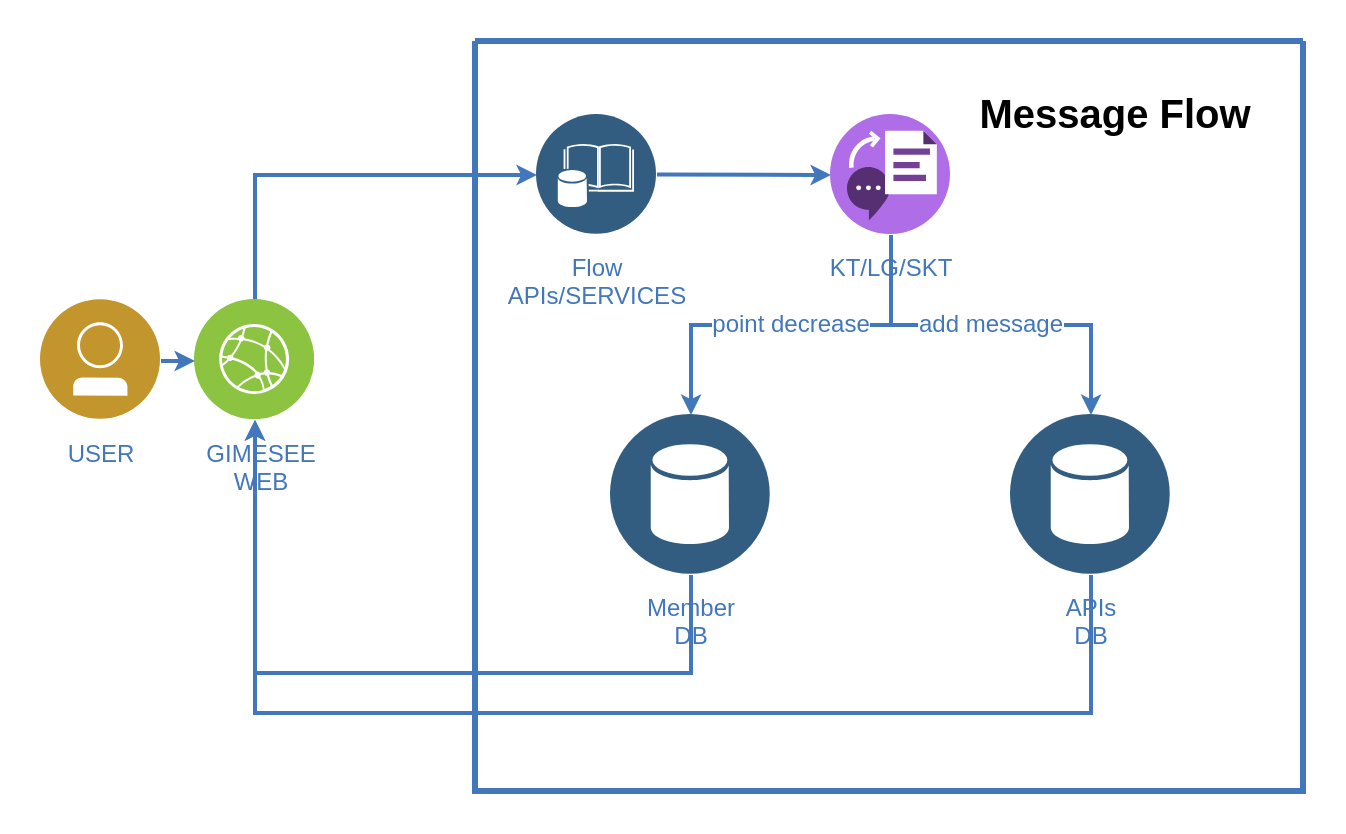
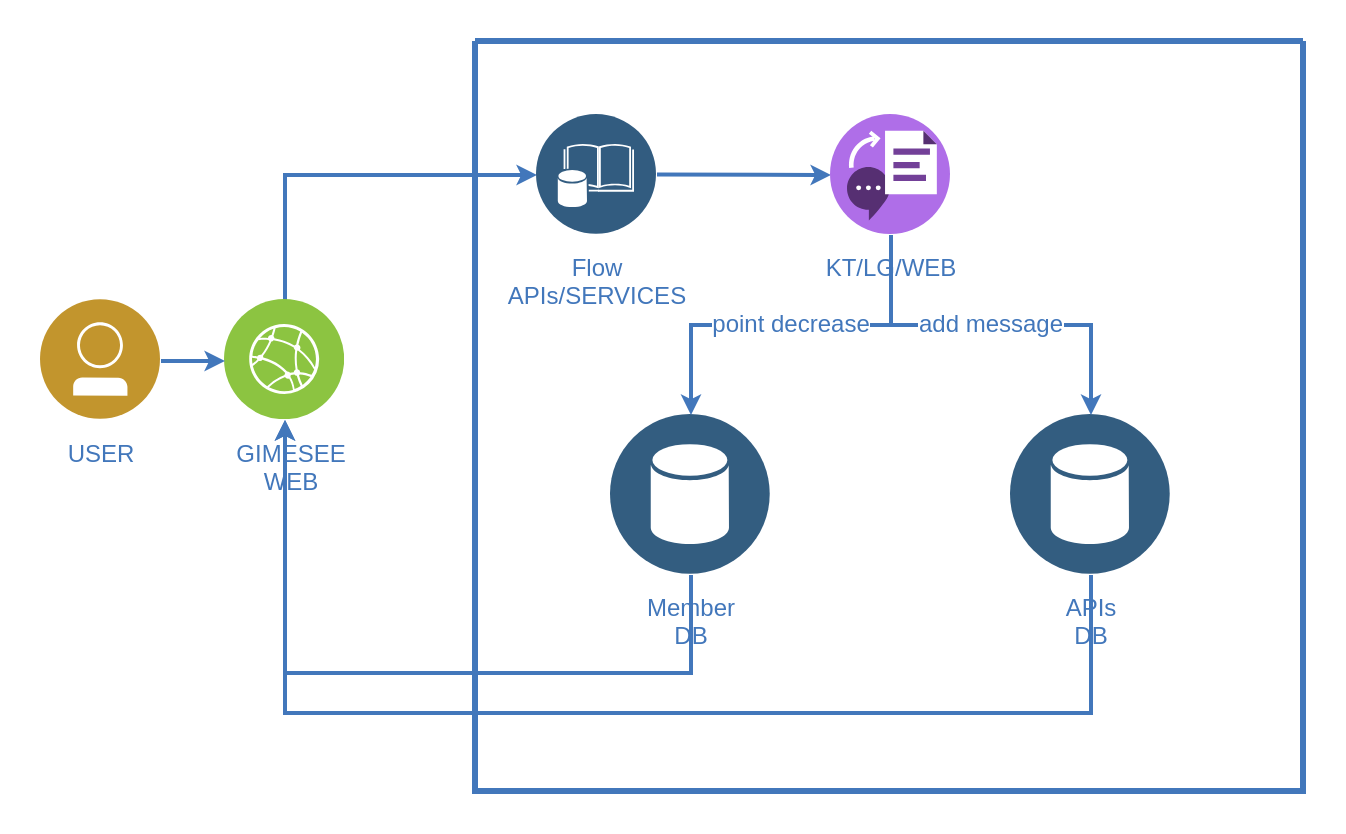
(1115, 113) -> none
(892, 269) -> (892, 269)
(255, 360) -> (285, 360)
